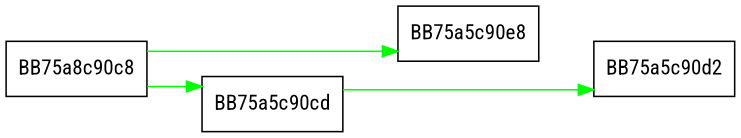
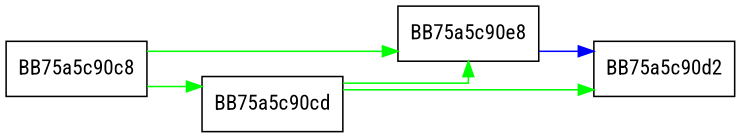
none -> (559, 51)
(77, 69) -> (77, 69)
none -> (409, 83)
